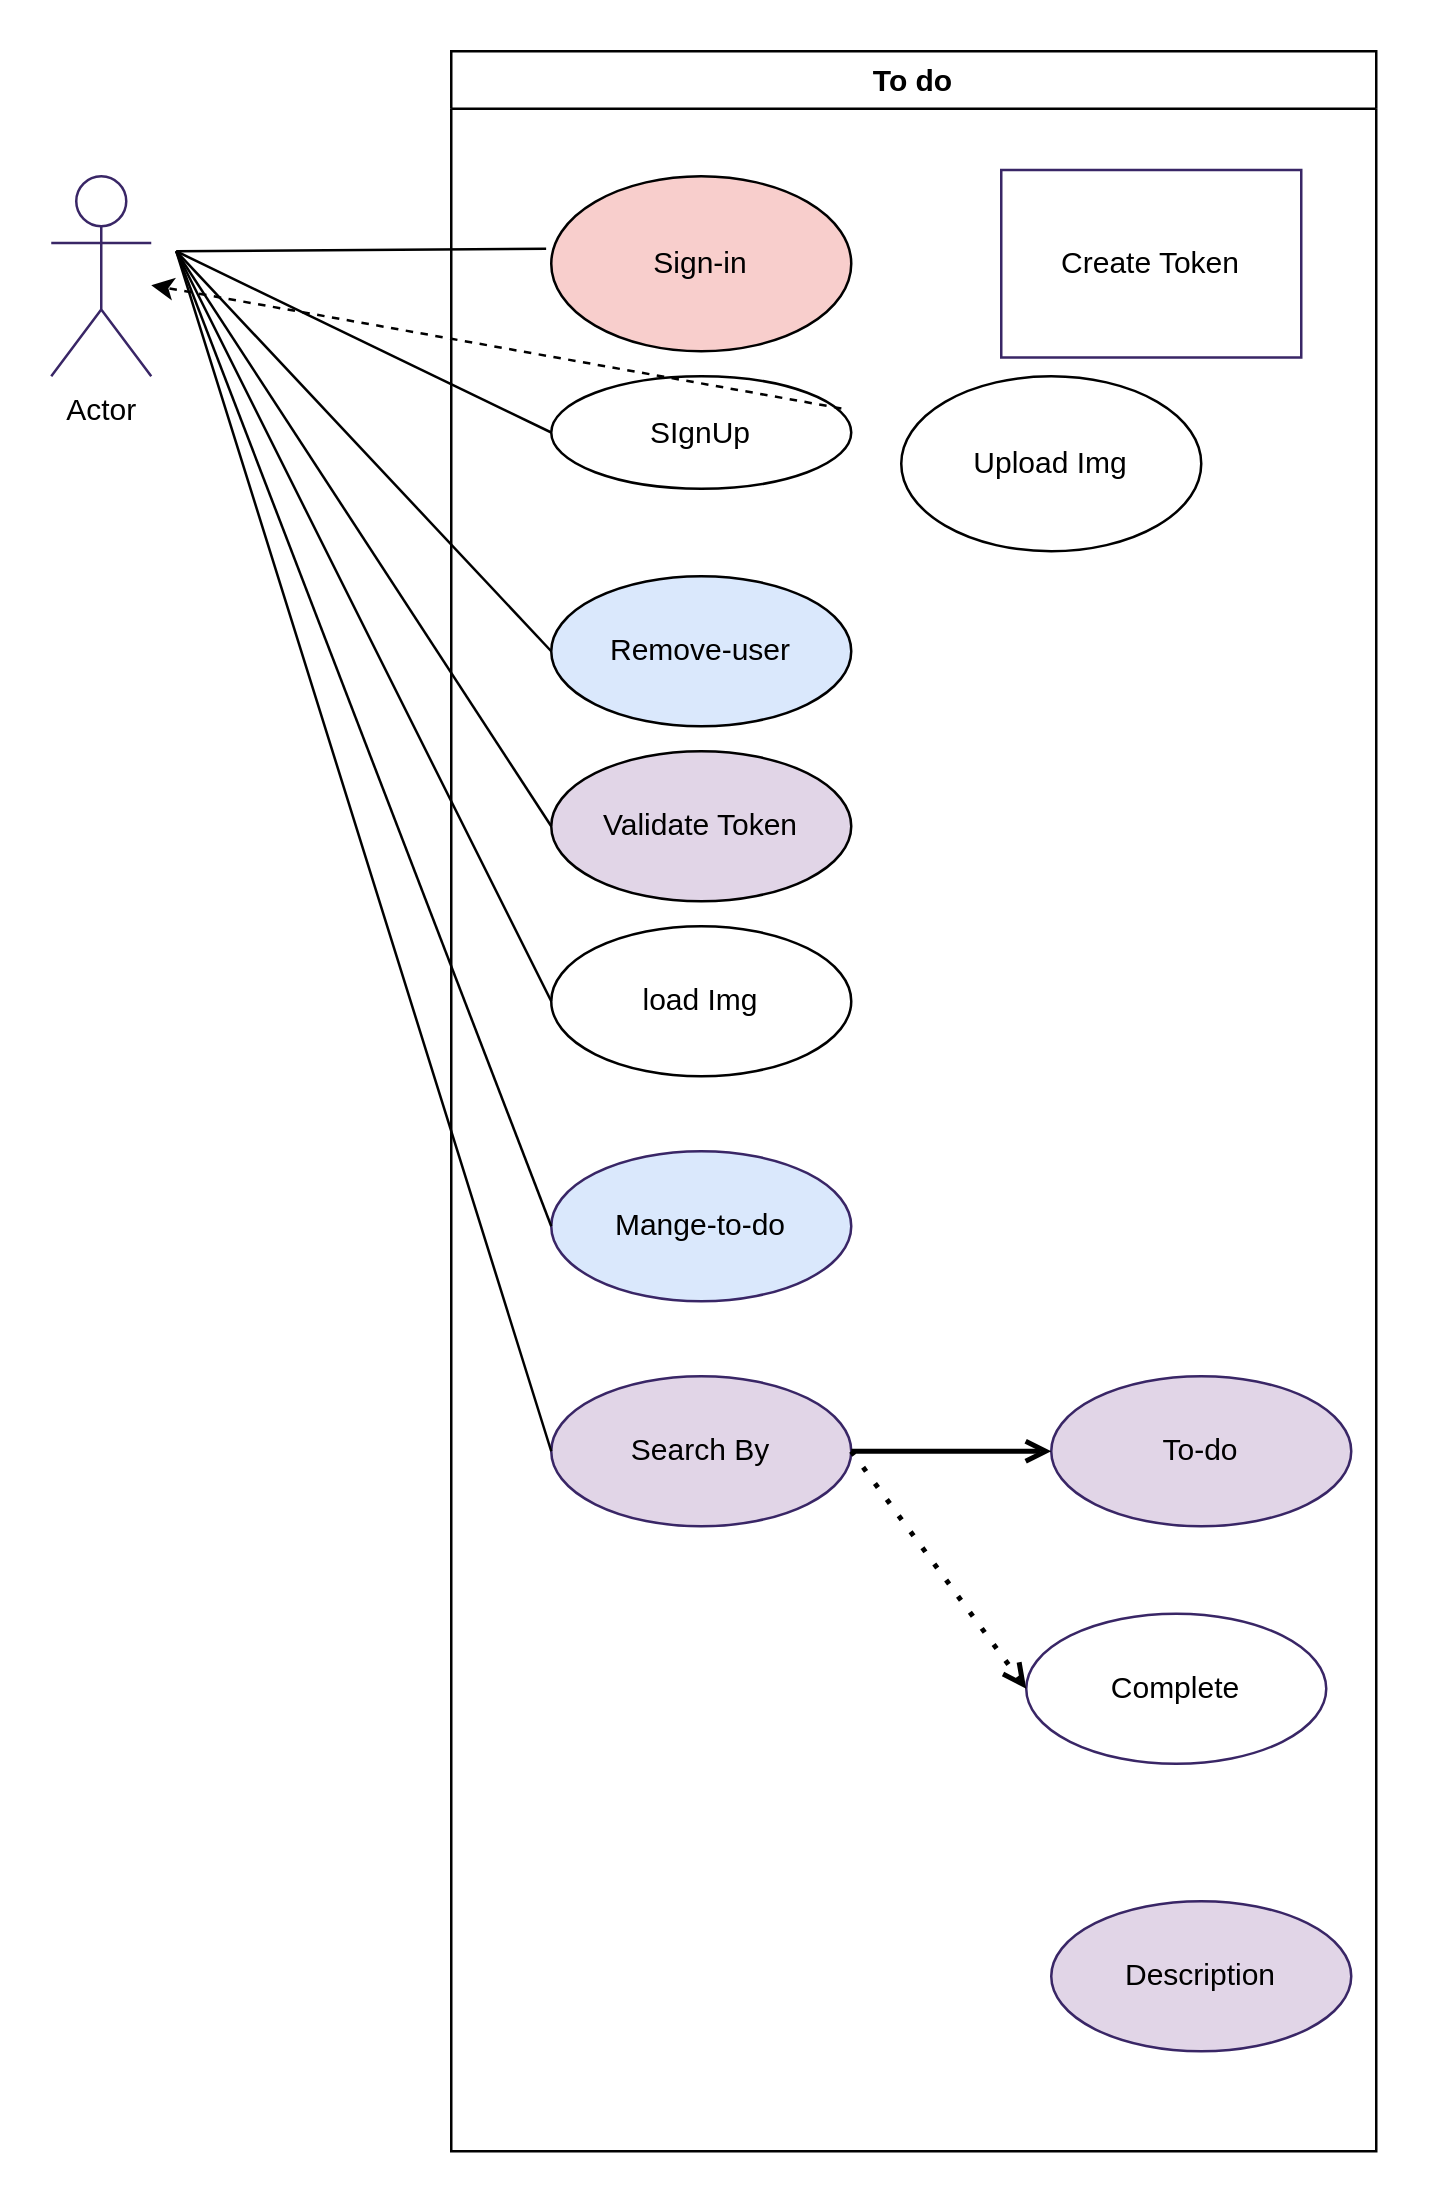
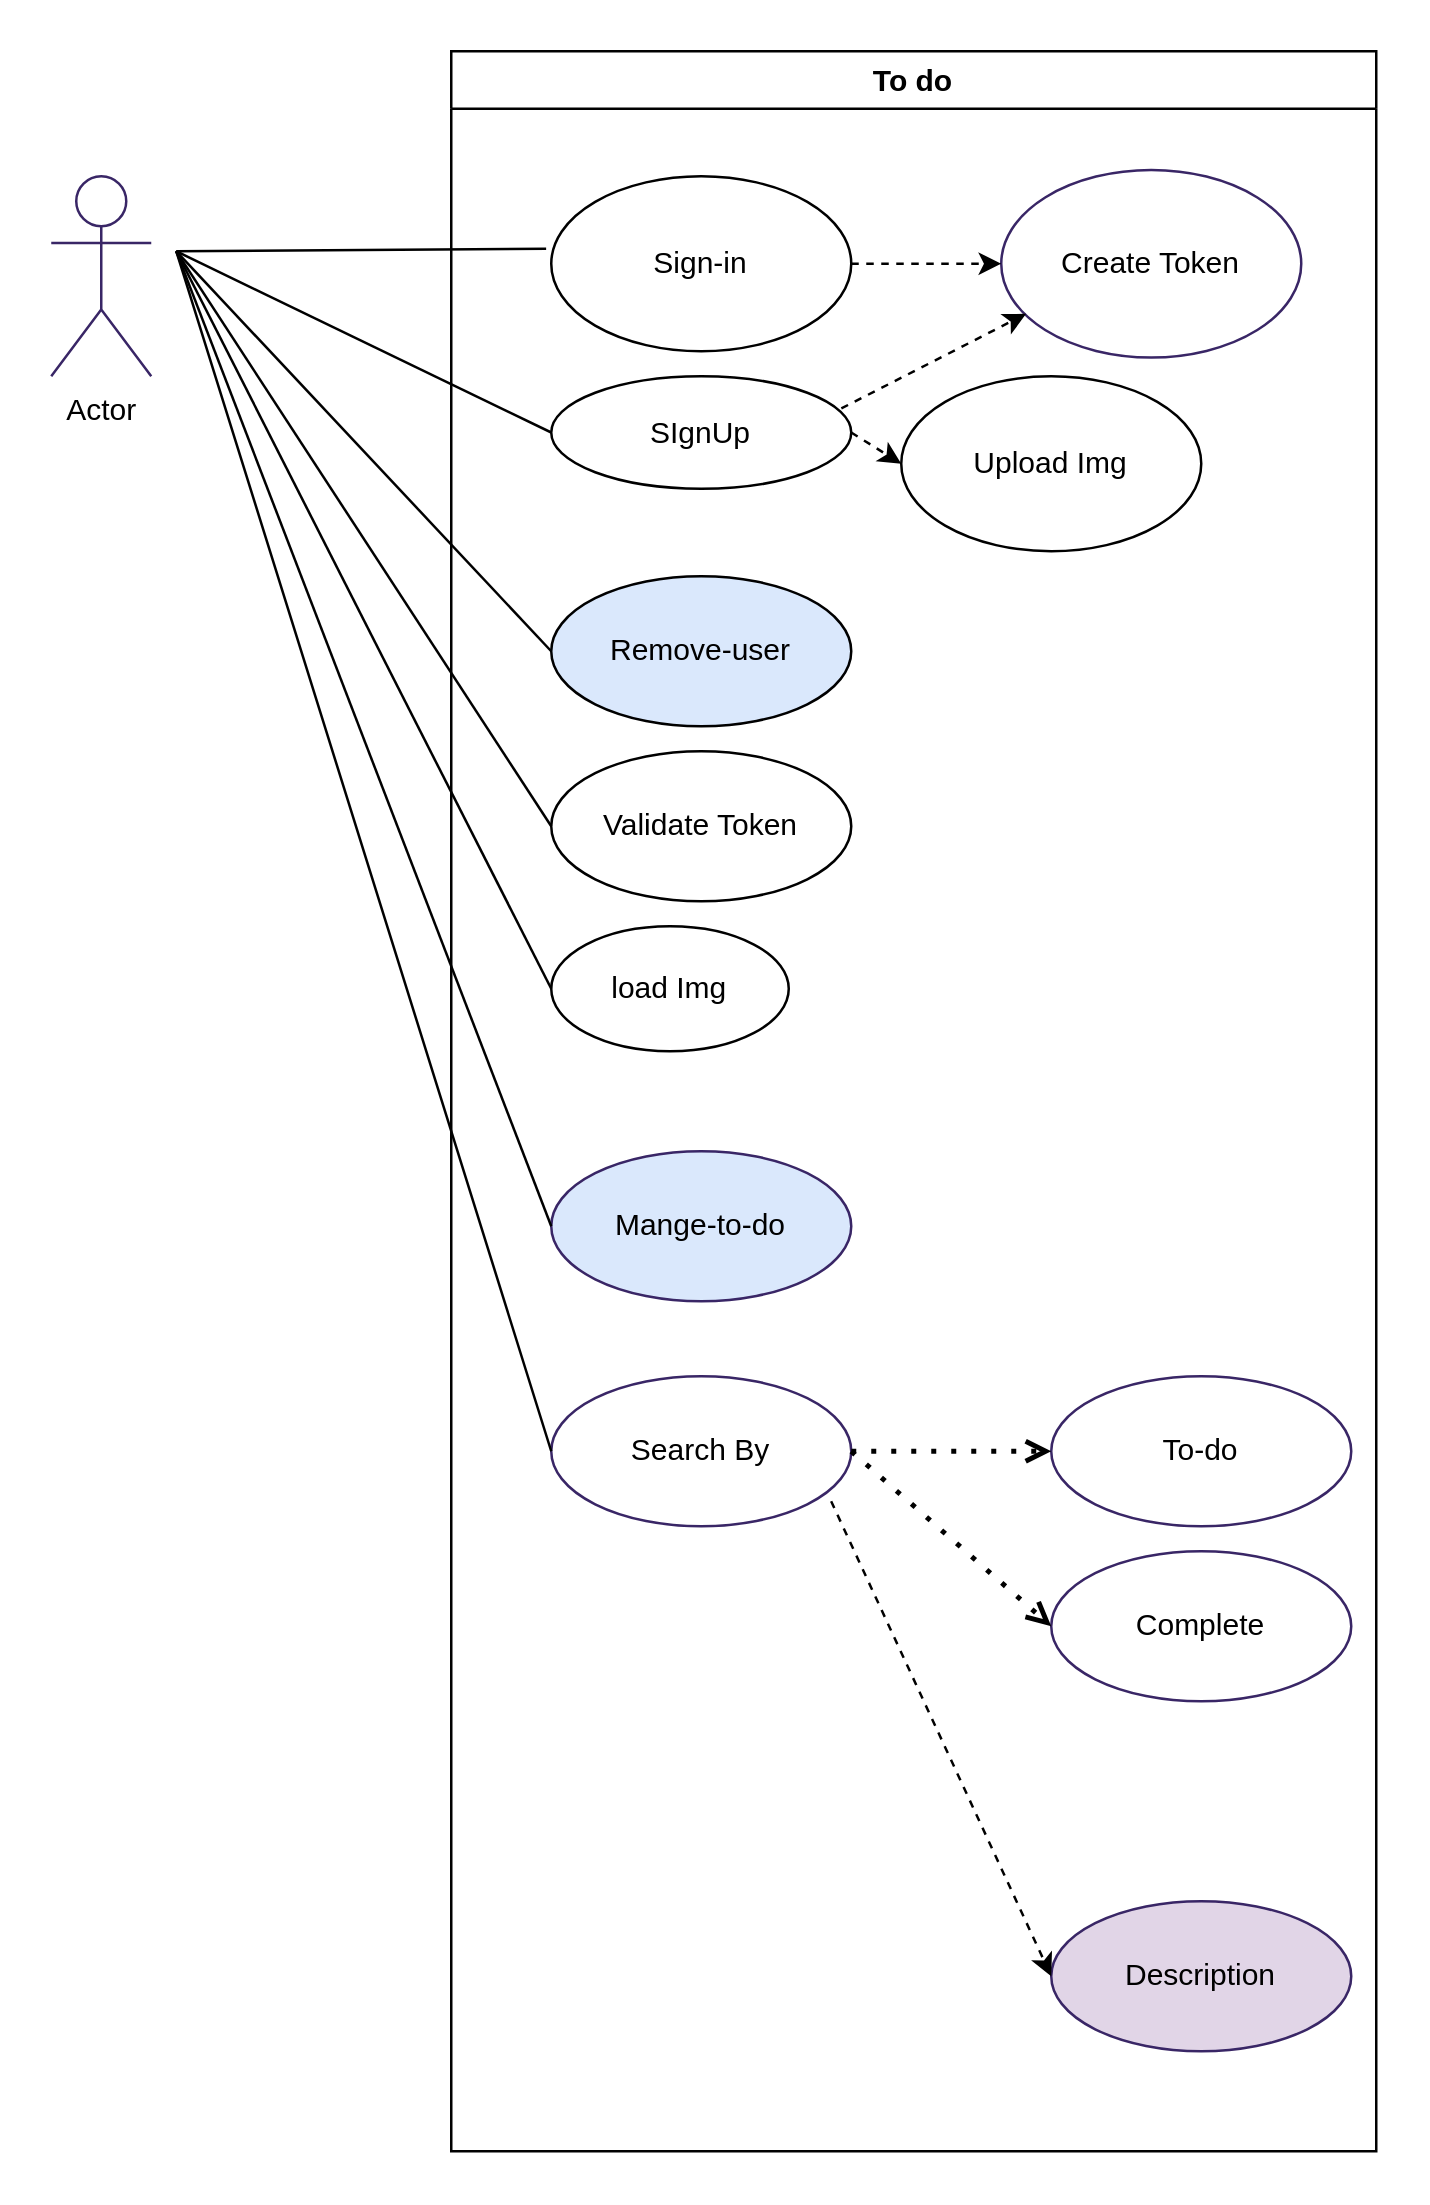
(701, 264) -> (701, 264)
none -> (918, 264)
(1151, 264) -> (1151, 264)
(642, 373) -> (926, 365)
none -> (869, 444)
(701, 826) -> (701, 826)
(701, 1001) -> (670, 989)
(701, 1451) -> (701, 1451)
(949, 1451) -> (949, 1451)
(1201, 1451) -> (1201, 1451)
(1176, 1689) -> (1201, 1626)
none -> (938, 1731)
